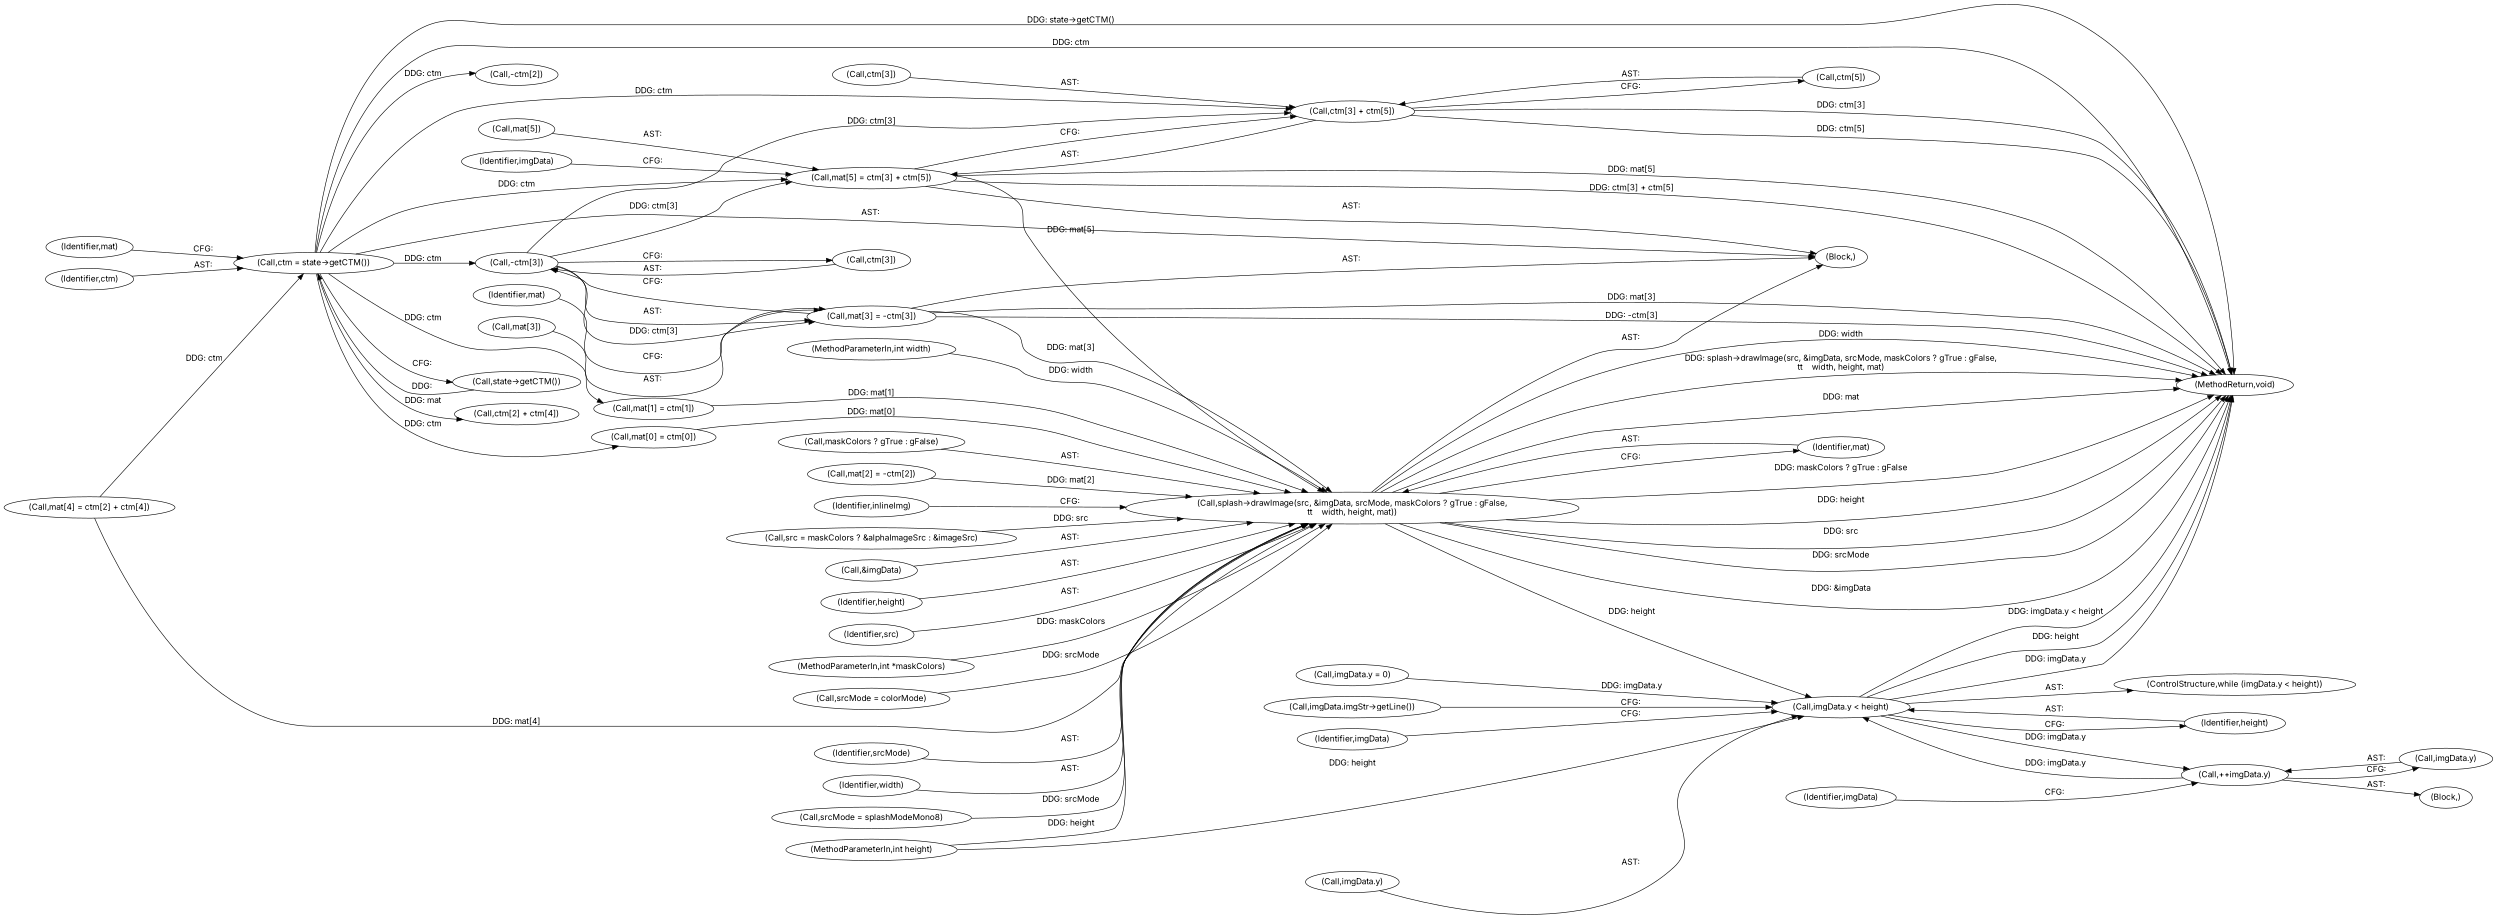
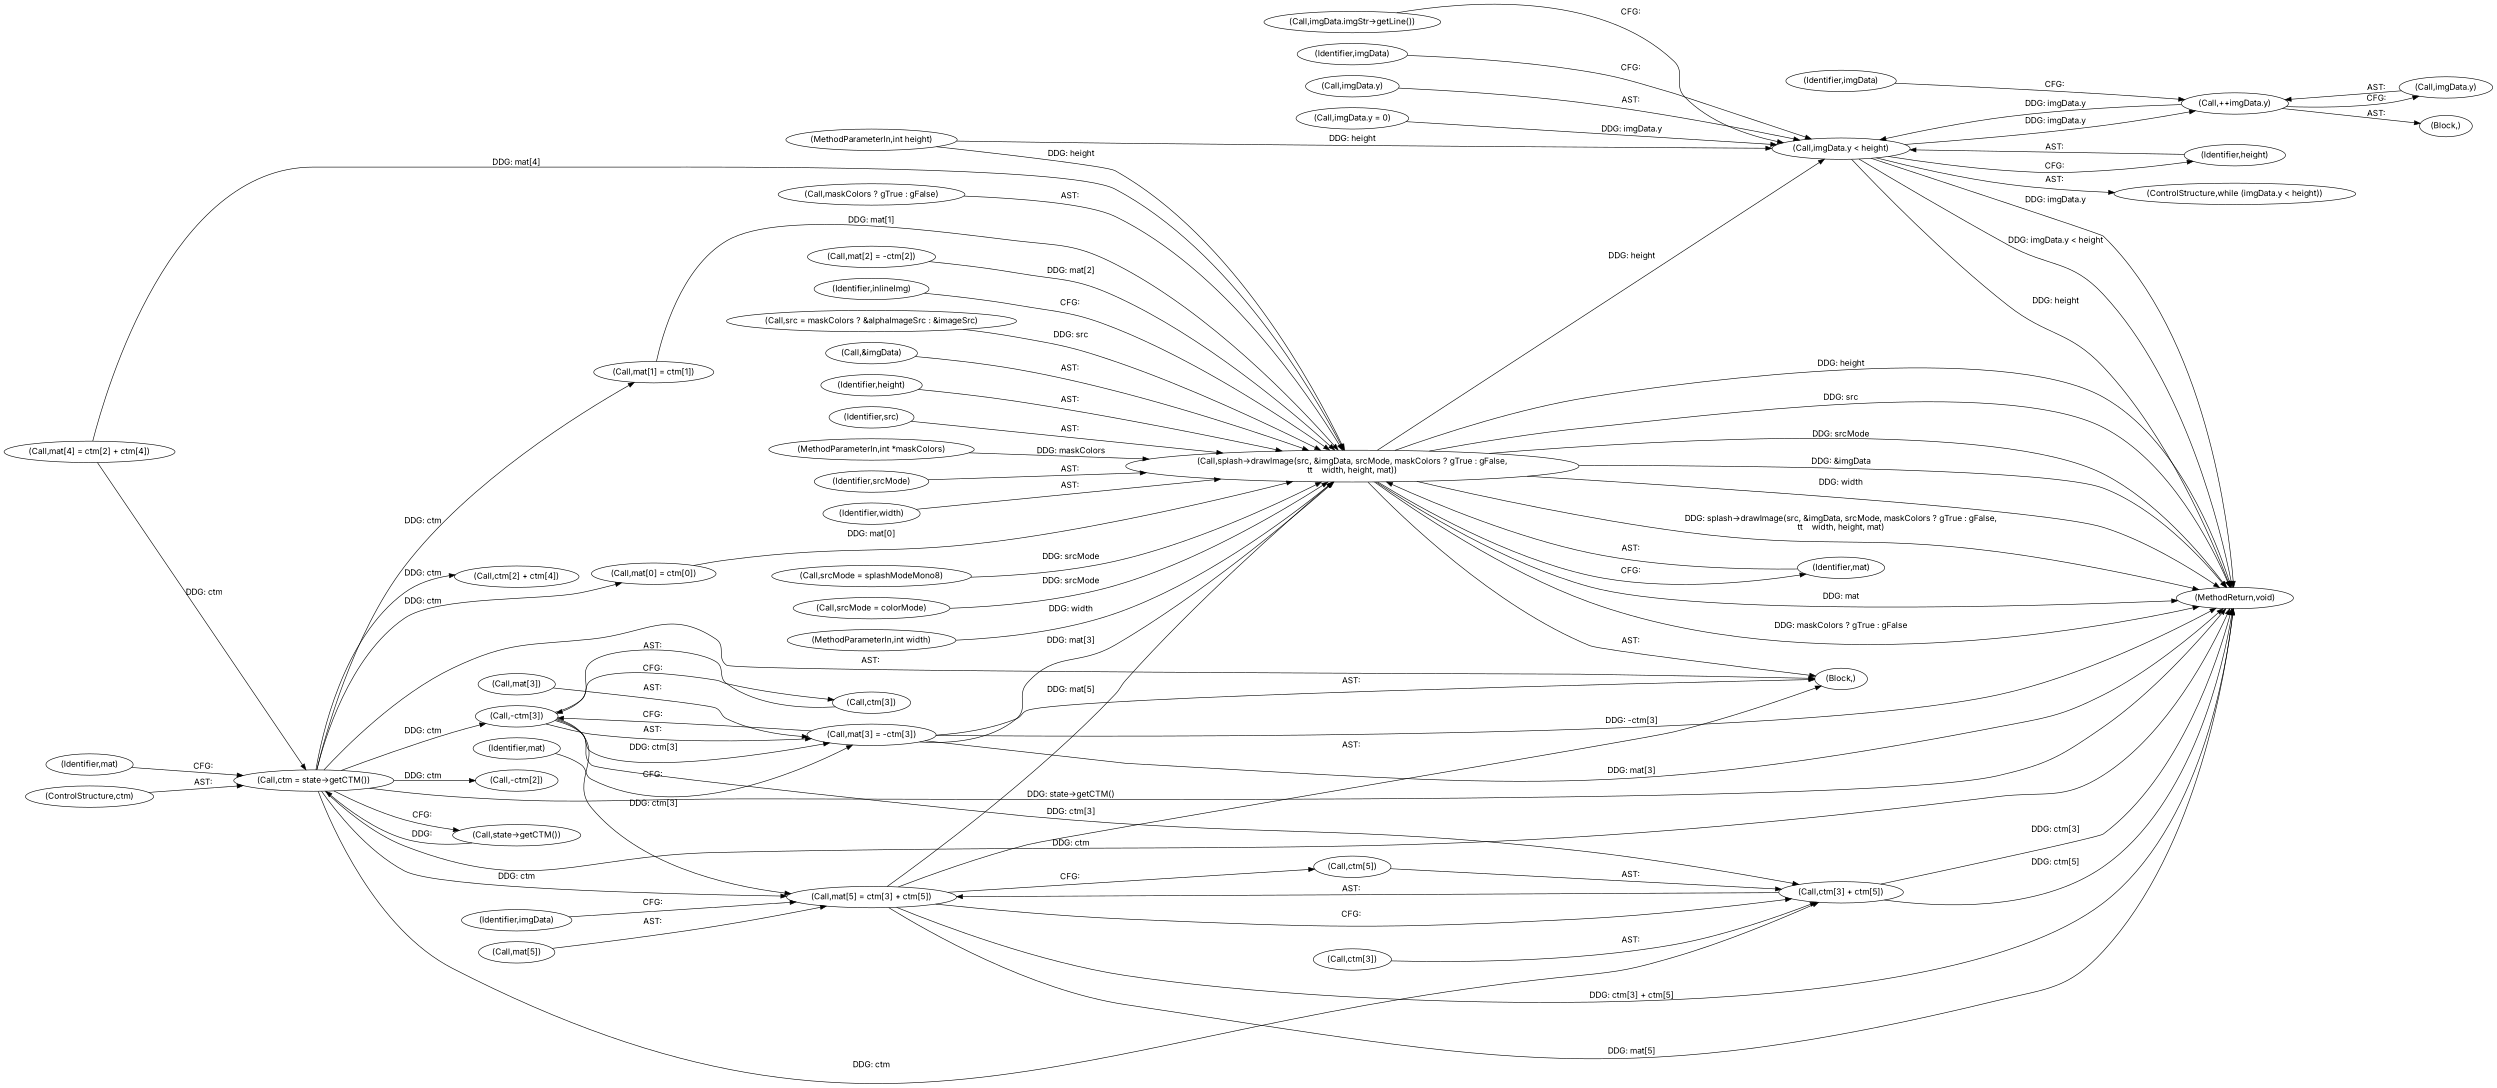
(1605, 96) -> (1128, 881)
(90, 279) -> (90, 797)
(423, 401) -> (423, 573)
